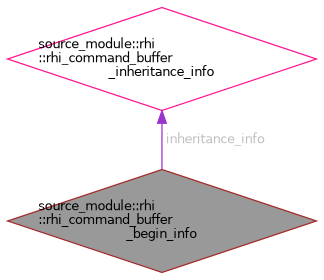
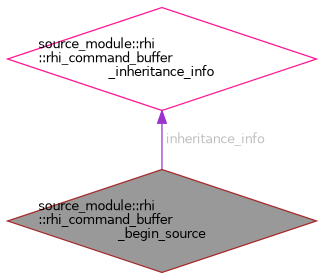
(162, 221) -> (162, 221)
